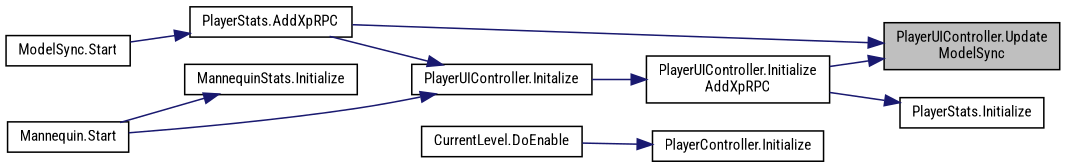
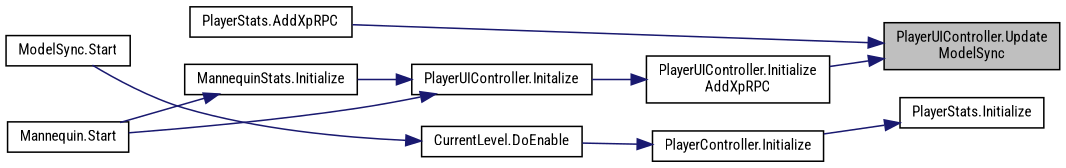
(153, 39) -> (212, 115)
(379, 49) -> (377, 79)
(857, 96) -> (854, 130)
